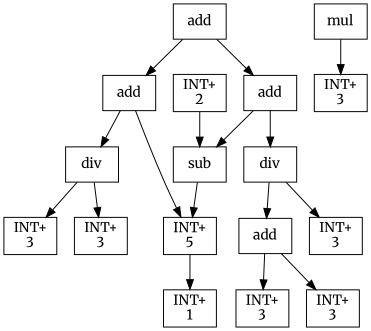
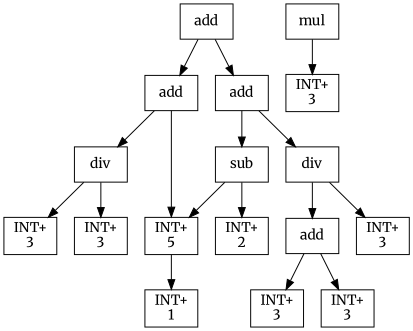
(200, 124) -> (242, 195)
